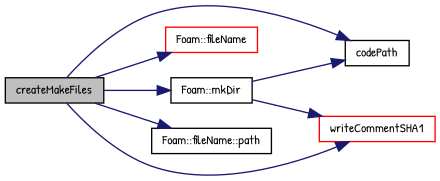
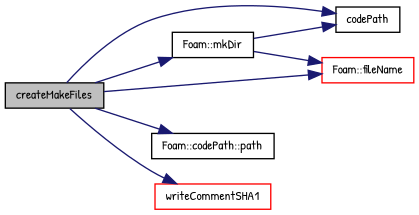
(281, 106) -> (281, 56)
(212, 141) -> (213, 146)
